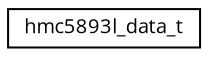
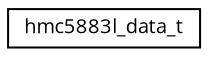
(104, 28) -> (104, 28)
